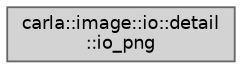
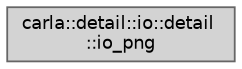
(121, 34) -> (121, 34)
